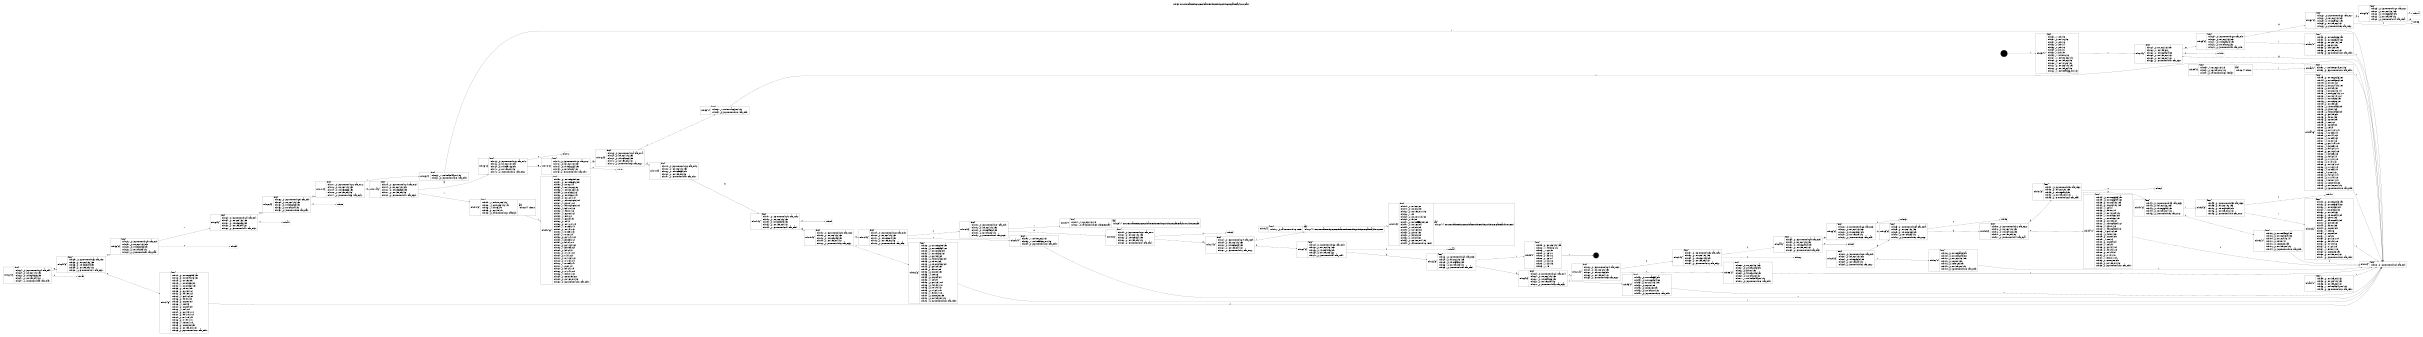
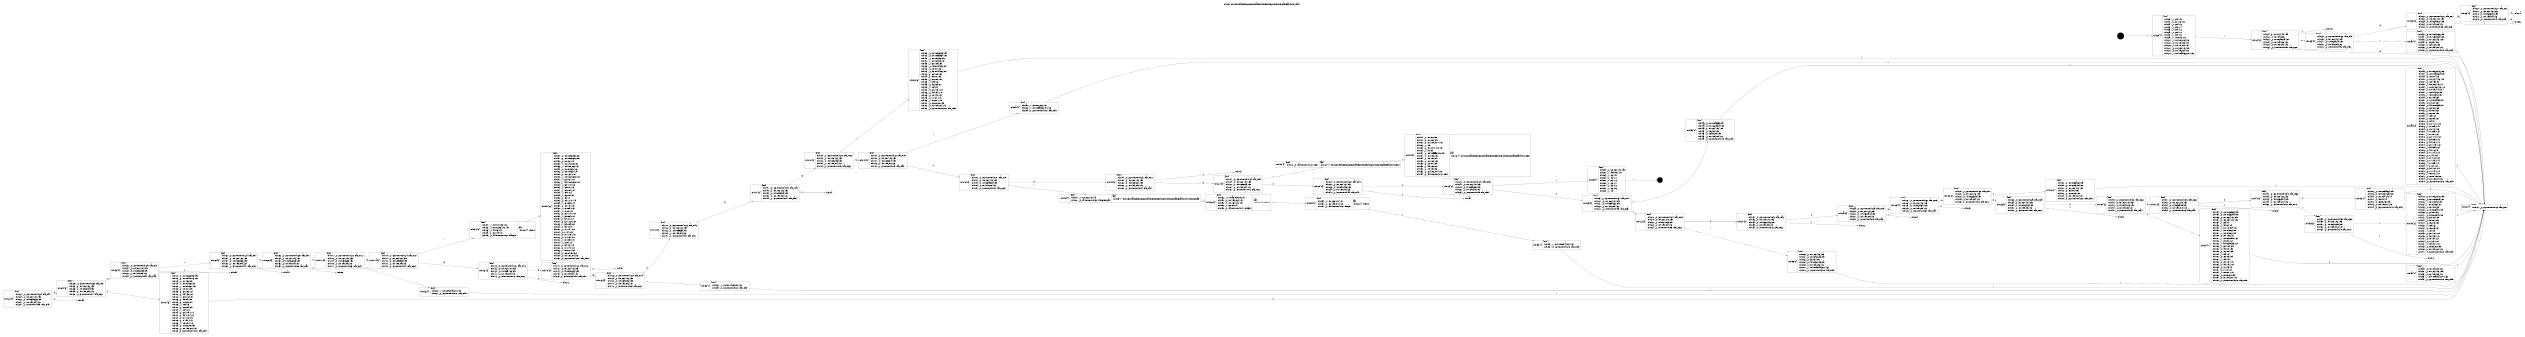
none -> (1238, 202)
(1877, 232) -> (1941, 201)
